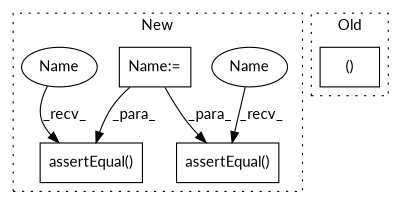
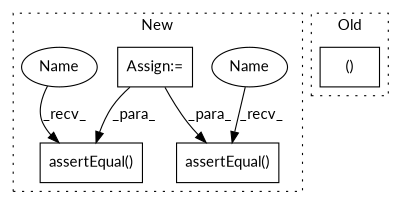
(155, 67) -> (155, 67)
